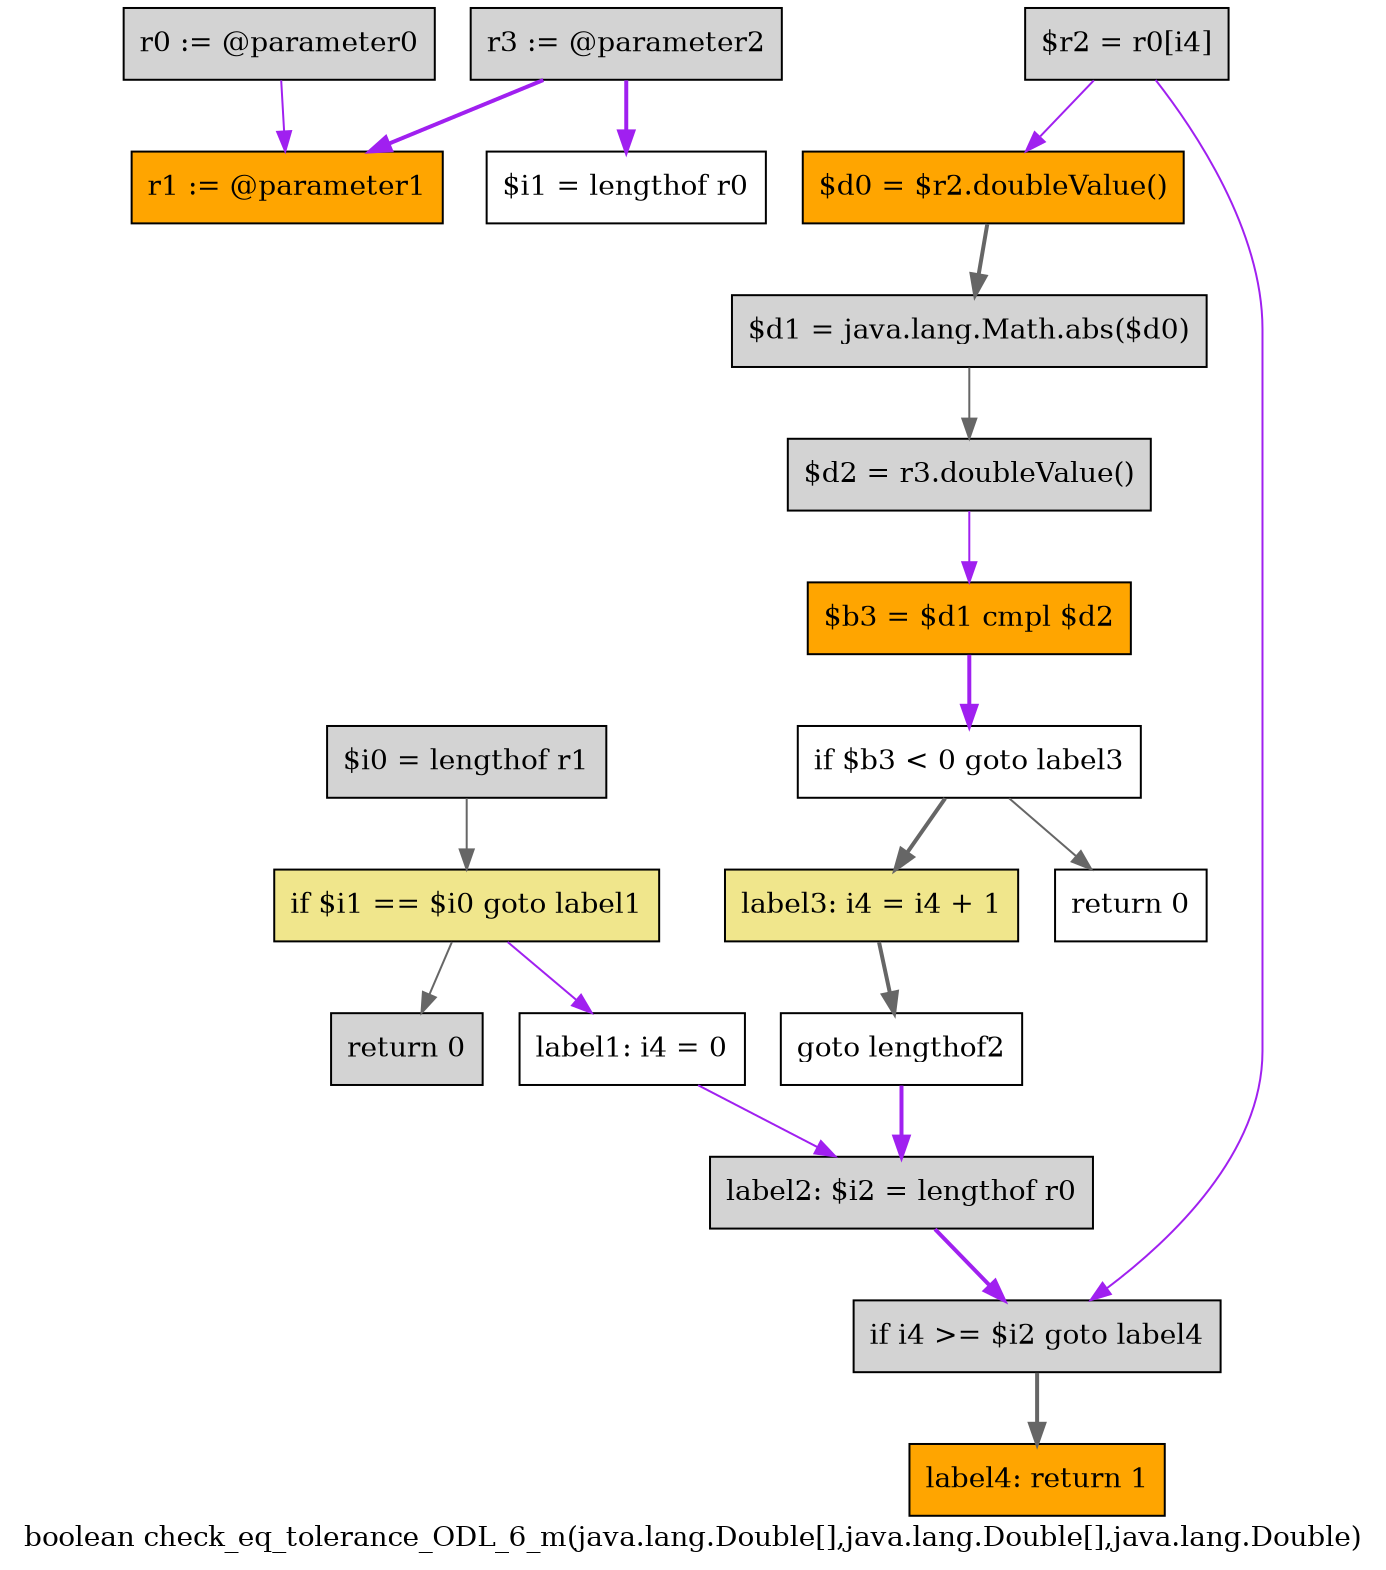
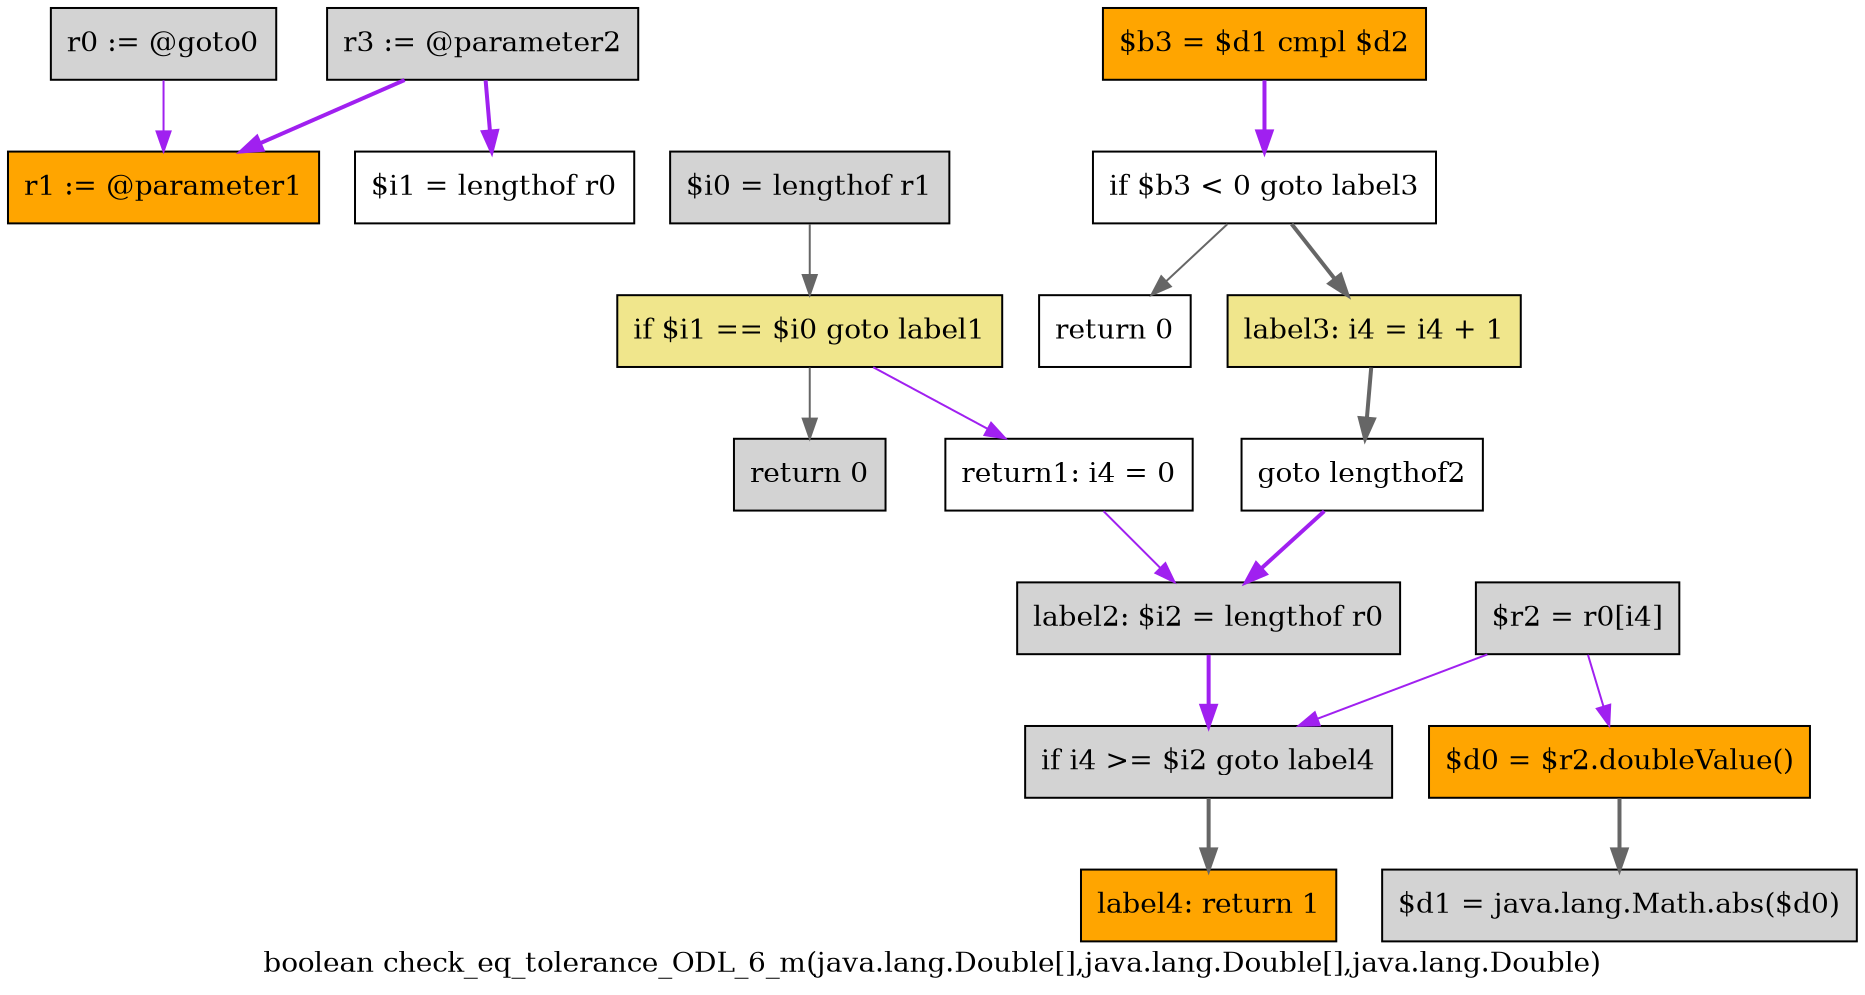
(279, 44) -> (164, 44)
(969, 475) -> none
(632, 1049) -> (1069, 475)
